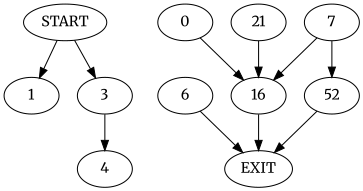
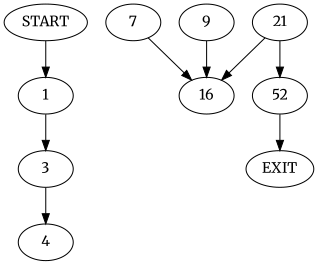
(185, 22) -> (207, 22)
(332, 54) -> (280, 54)
(83, 55) -> (46, 127)
(185, 96) -> none
(259, 127) -> none
